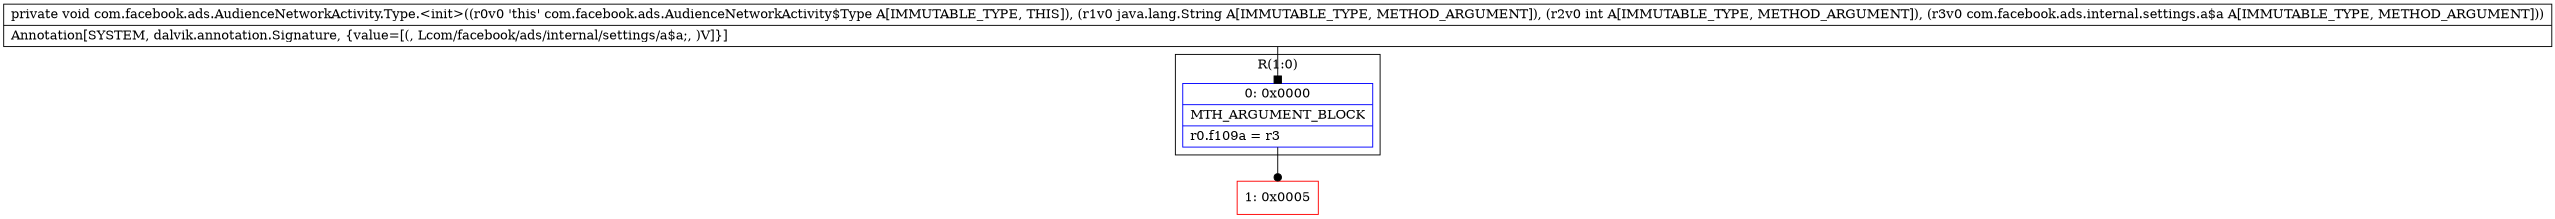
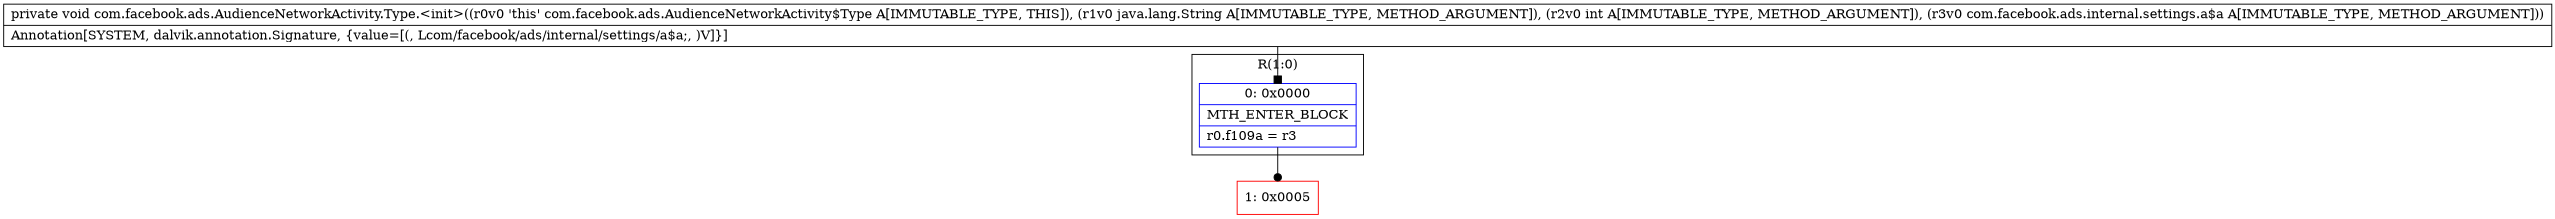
(1278, 115) -> (1278, 115)
